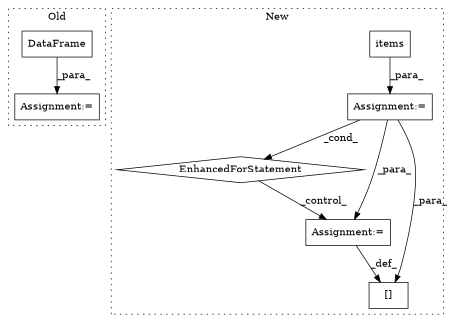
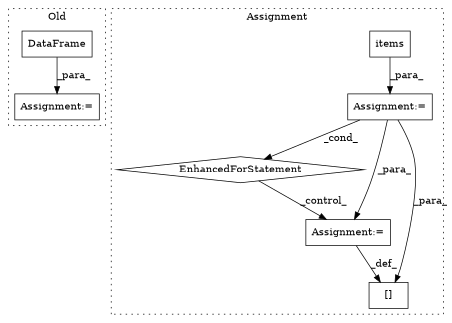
(277, 17) -> (277, 17)
